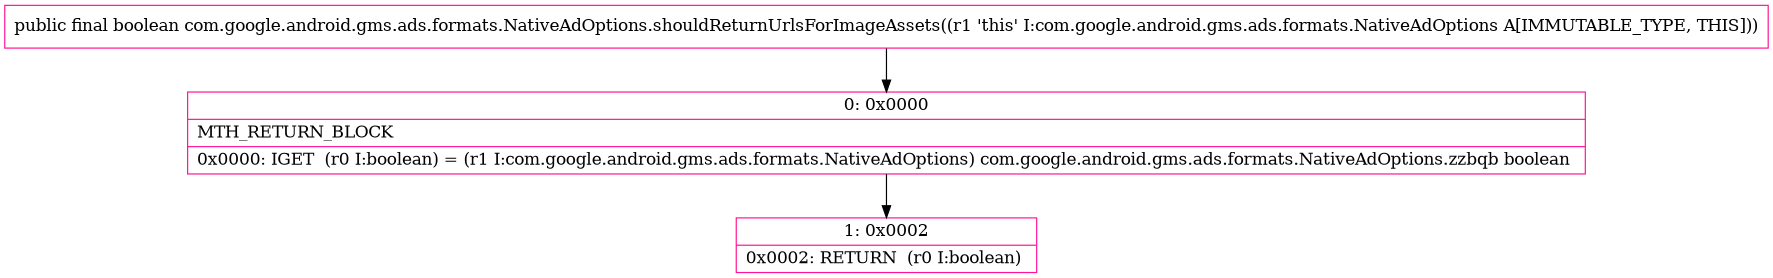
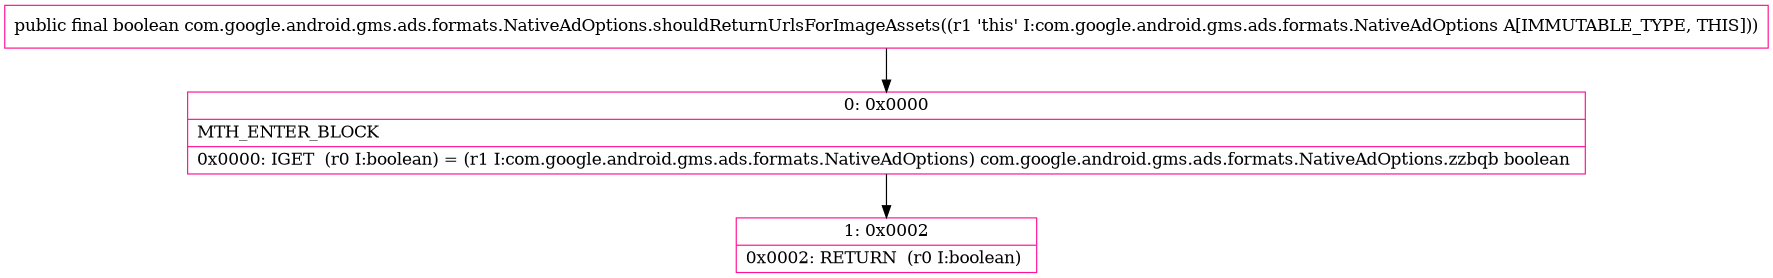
(296, 132) -> (289, 132)
